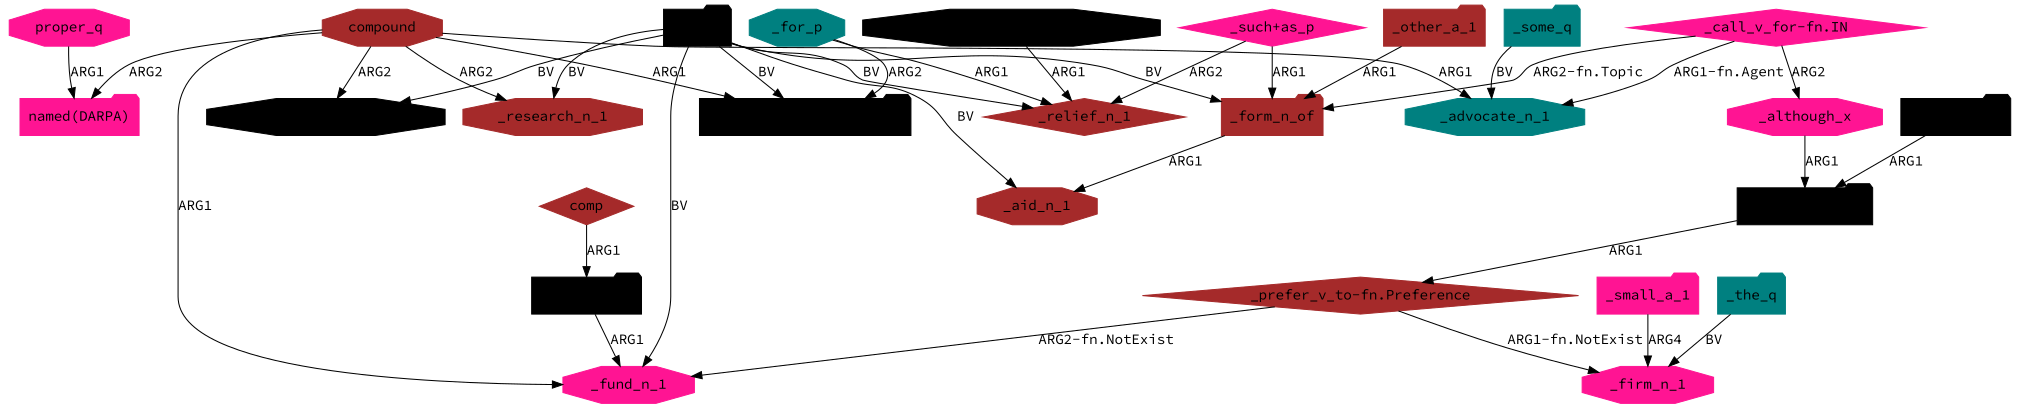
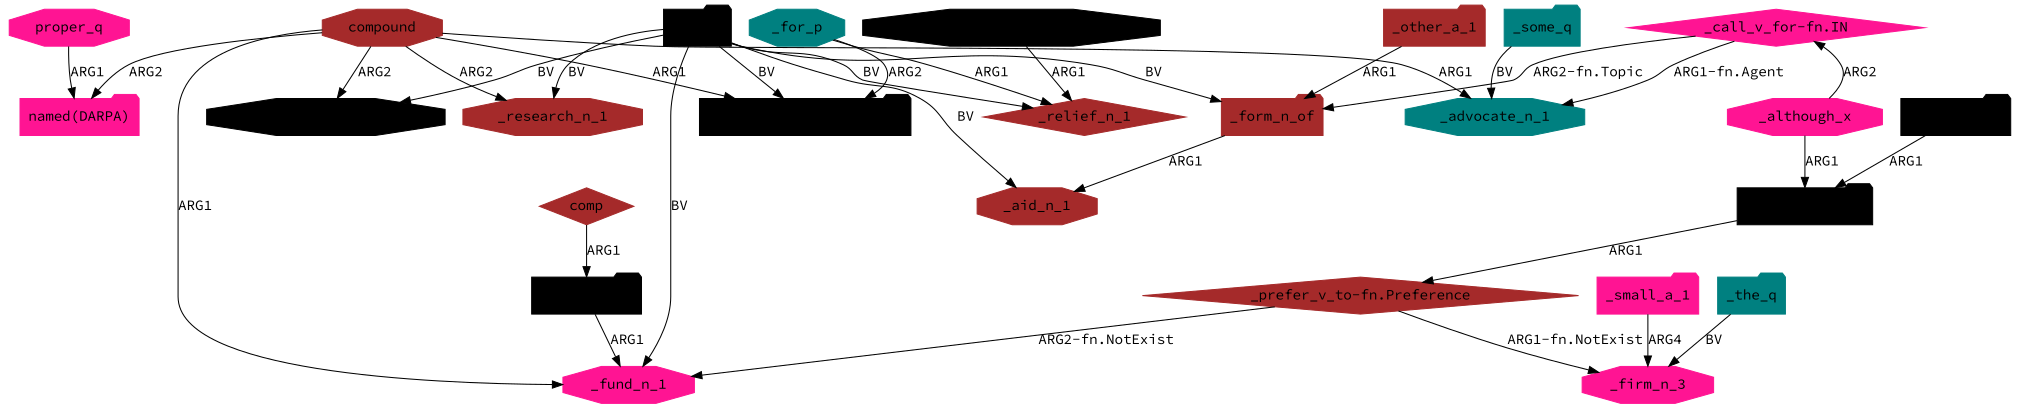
(1272, 28) -> none
(1789, 67) -> (1843, 71)
(1648, 385) -> (1648, 385)
